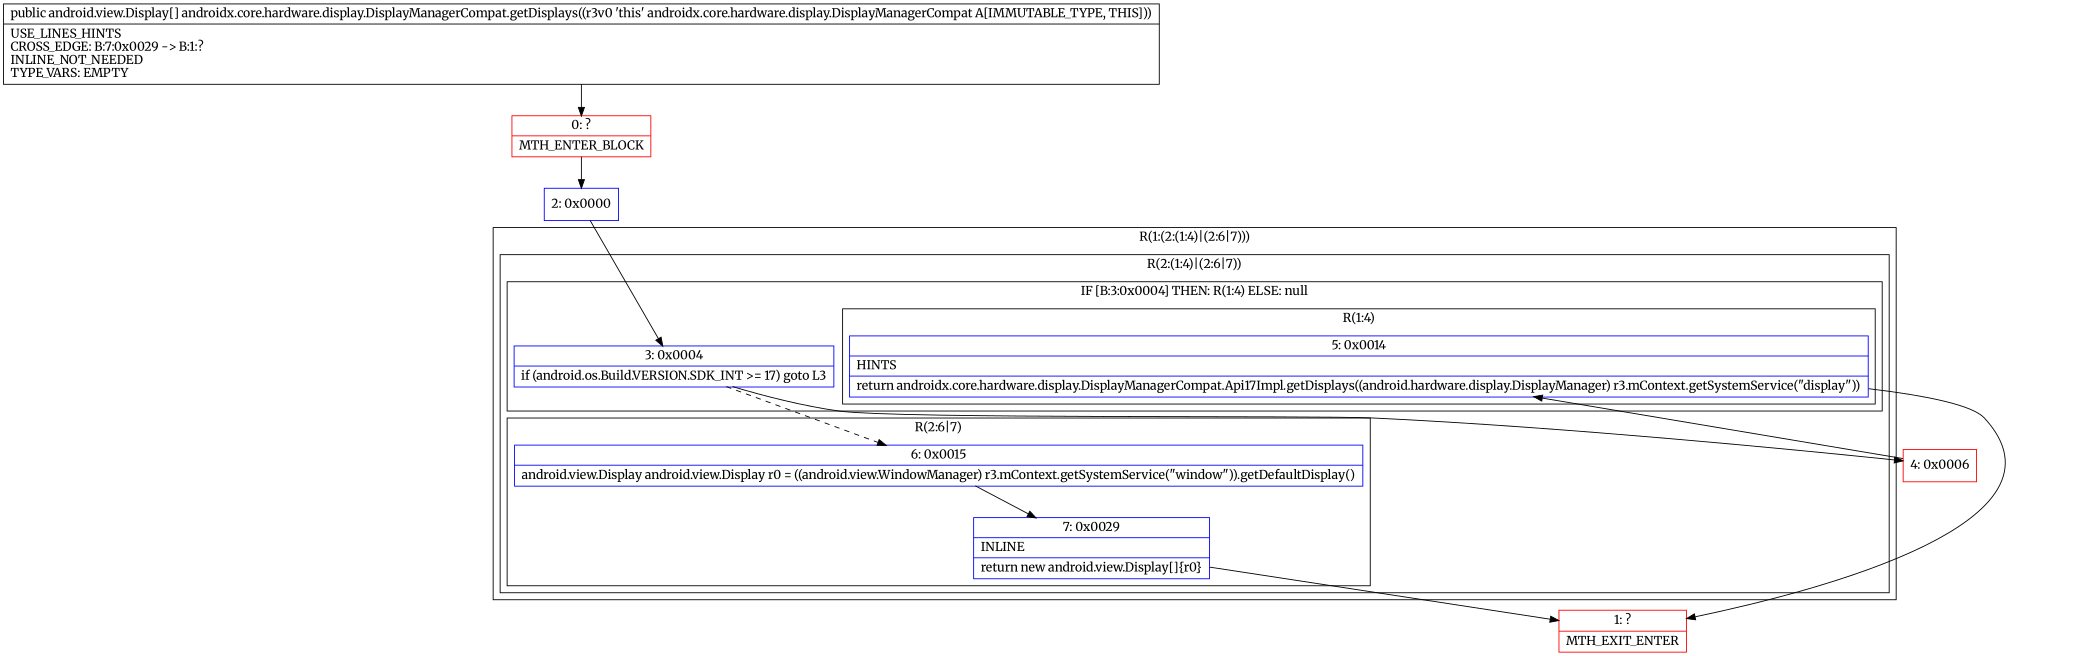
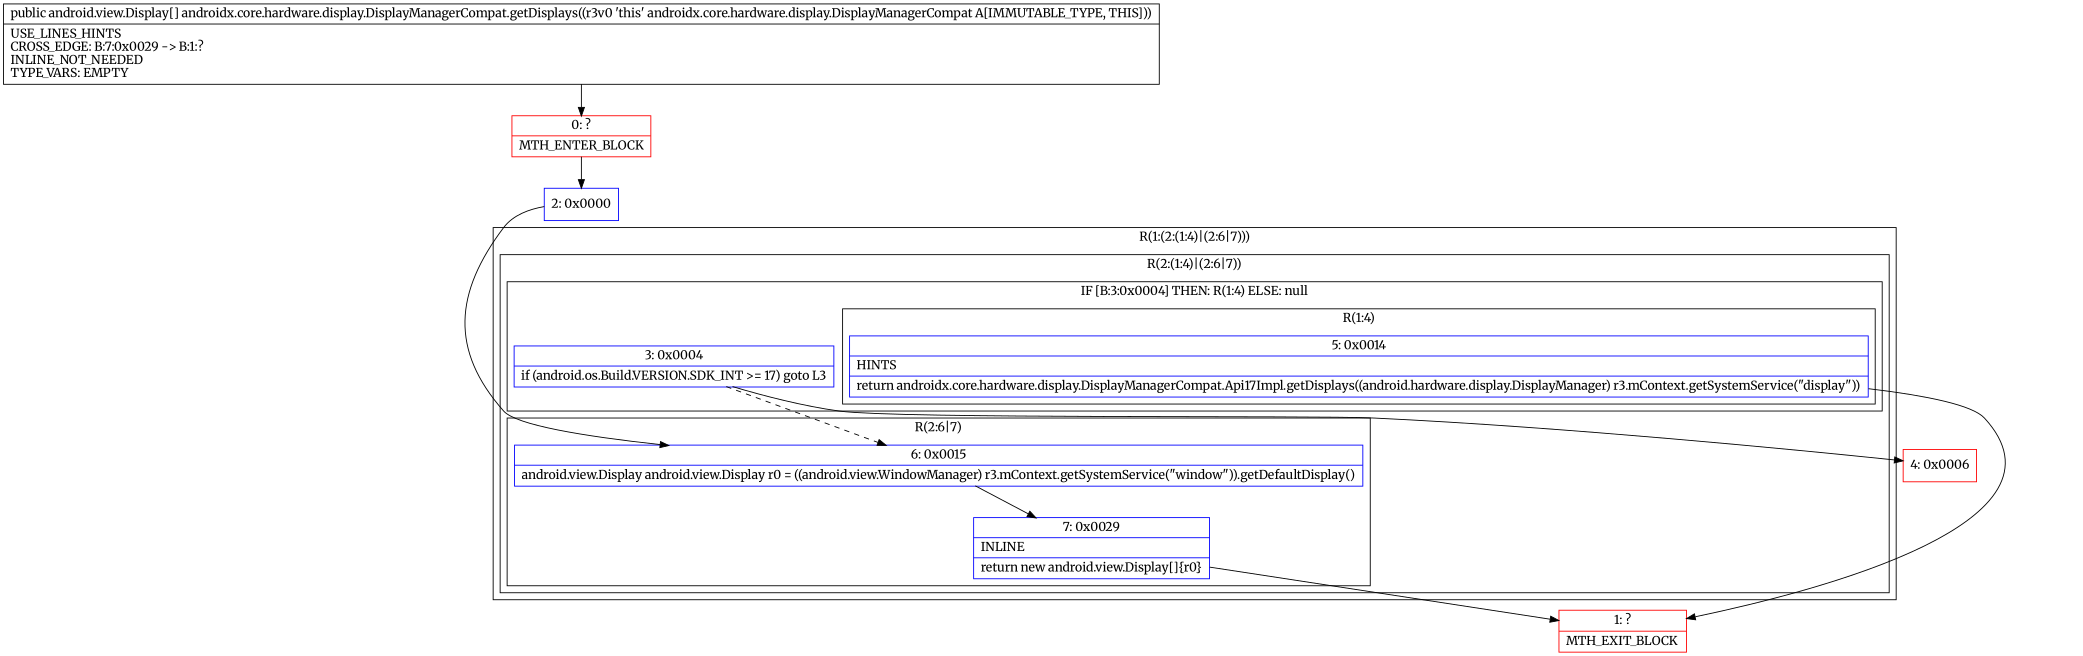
(621, 274) -> (479, 375)
(1723, 428) -> none
(1623, 641) -> (1622, 641)
